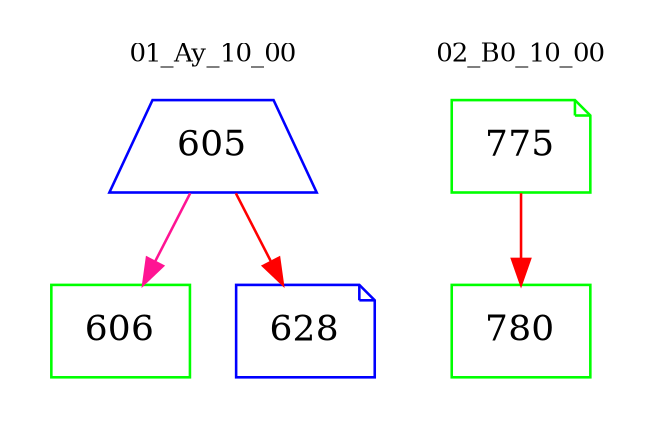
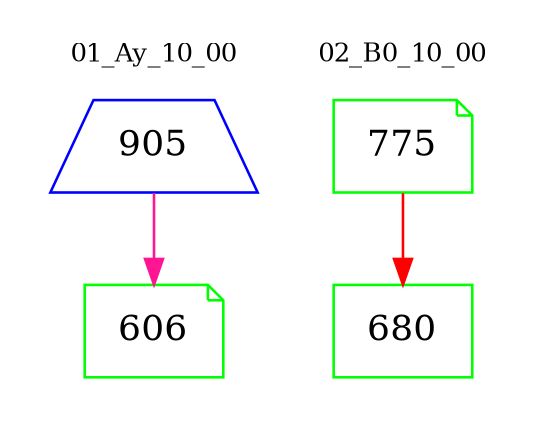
(213, 146) -> (154, 146)
(121, 331) -> (154, 331)
(305, 331) -> none
(521, 331) -> (403, 331)
